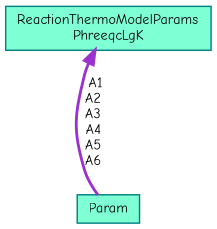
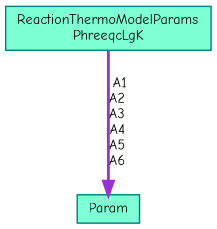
(77, 130) -> (108, 116)
